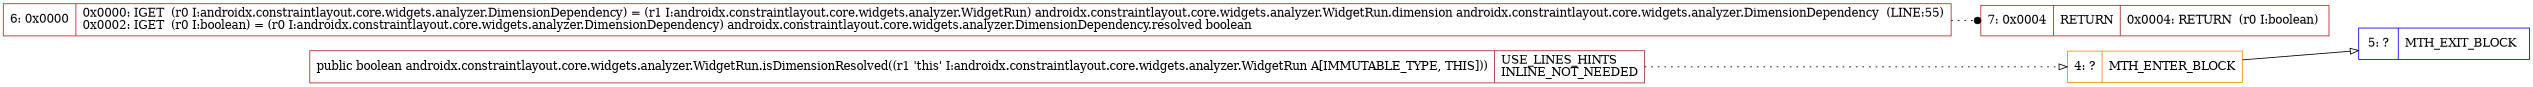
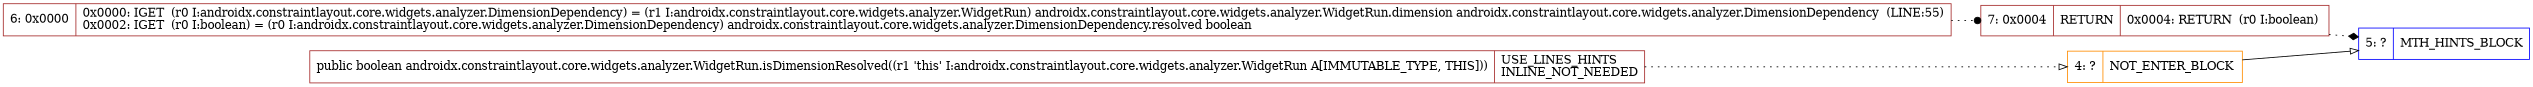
none -> (2339, 35)
(2461, 43) -> (2461, 43)
(2172, 66) -> (2172, 66)
